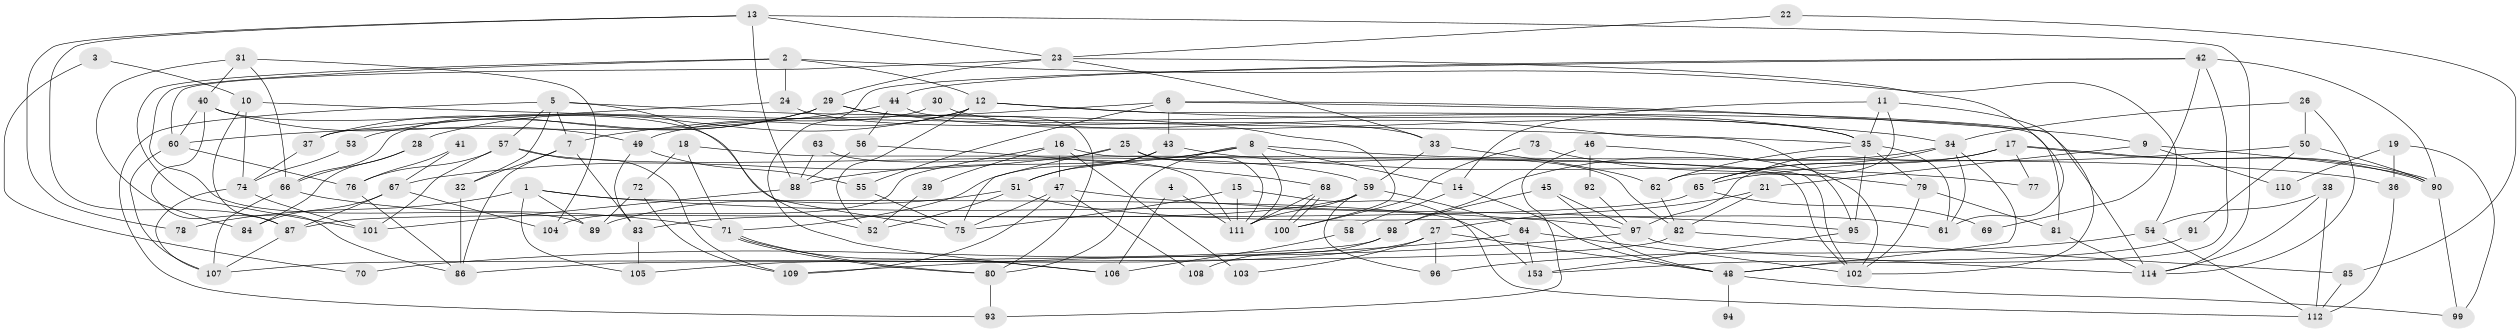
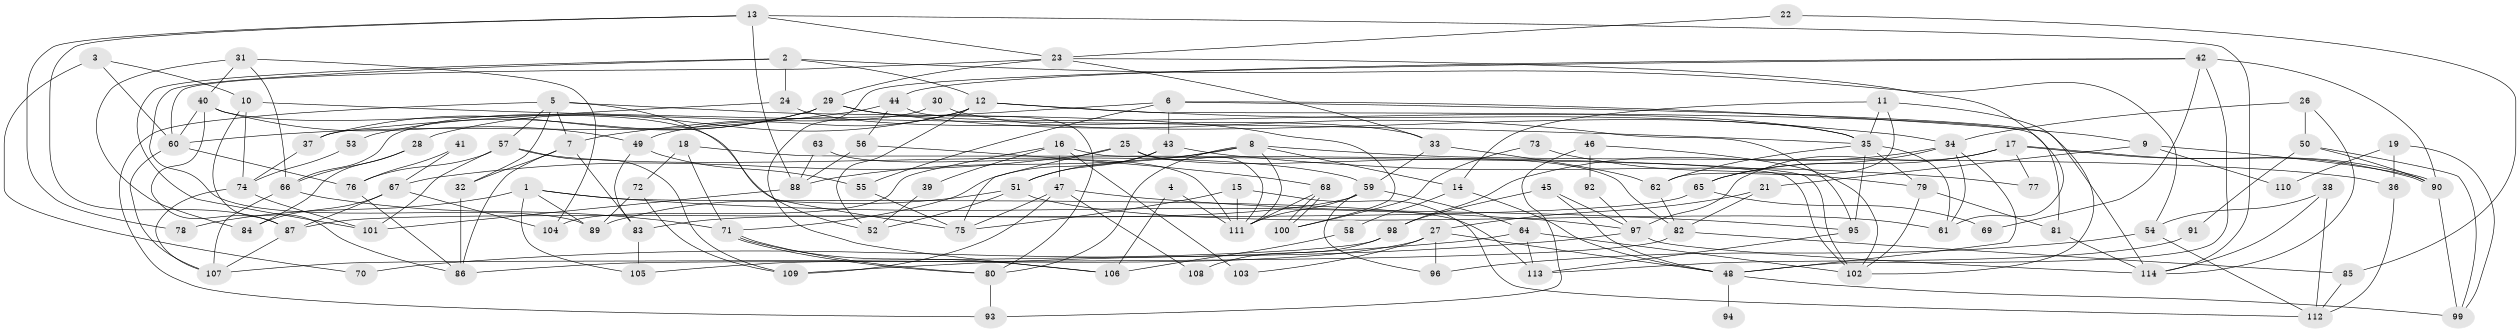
none -> (135, 101)
(2088, 159) -> (2456, 176)
(1535, 274) -> (1535, 274)
